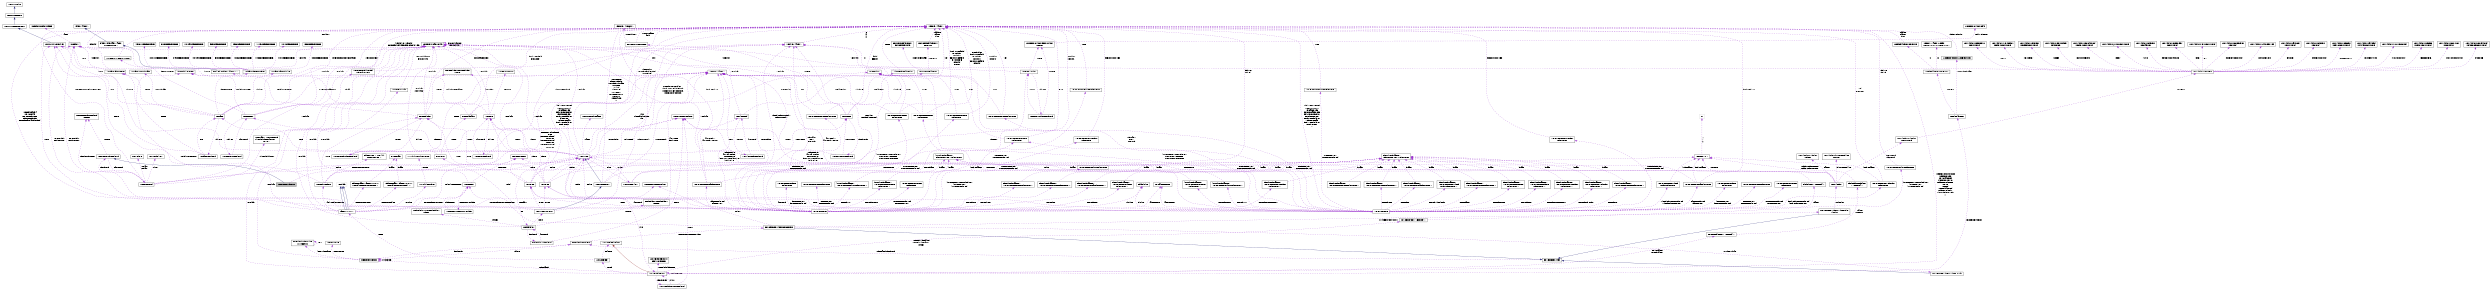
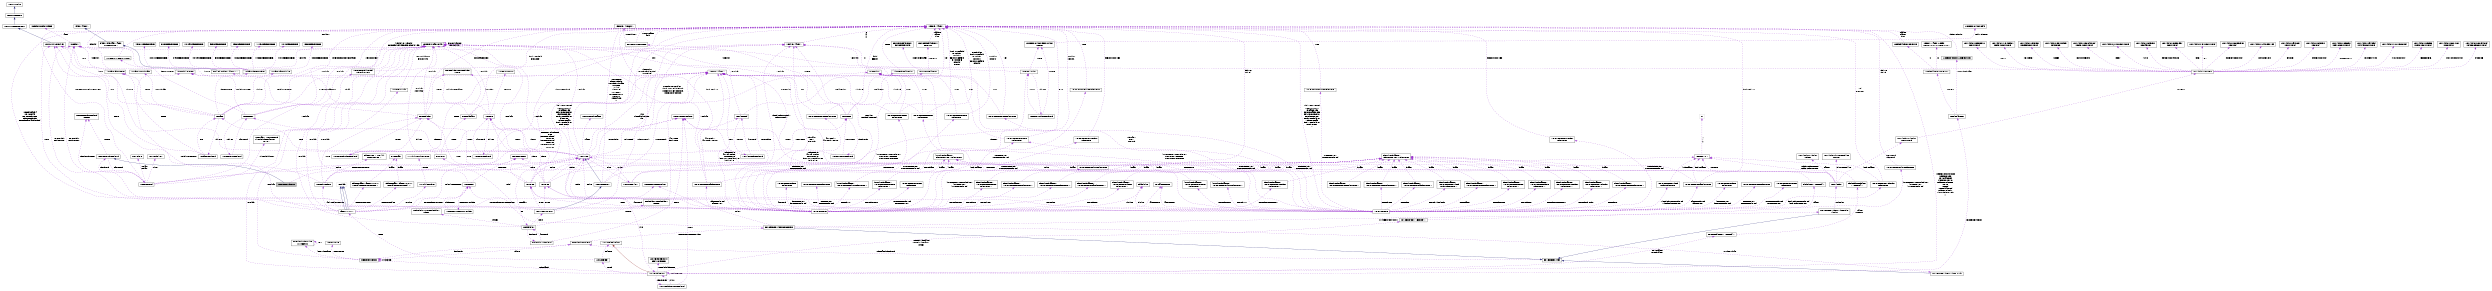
none -> (986, 185)
